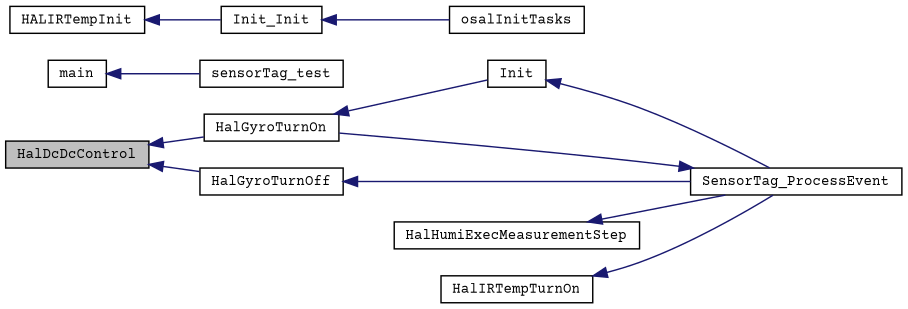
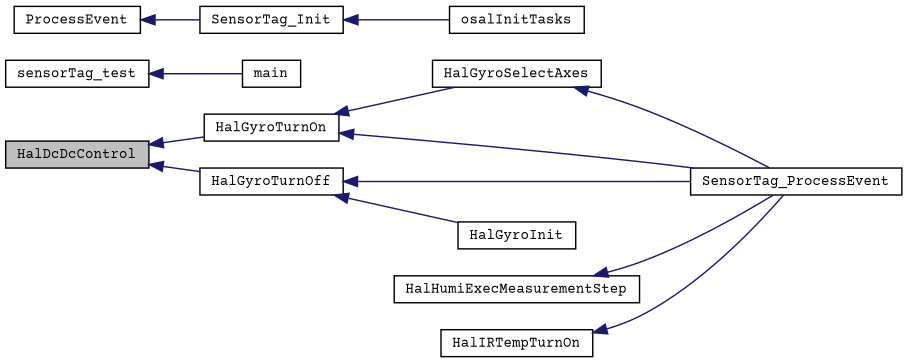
(77, 20) -> (77, 20)
(272, 20) -> (272, 20)
(160, 74) -> (203, 74)
(517, 74) -> (517, 74)
(509, 148) -> (524, 150)
none -> (517, 235)
